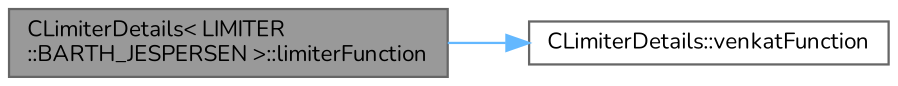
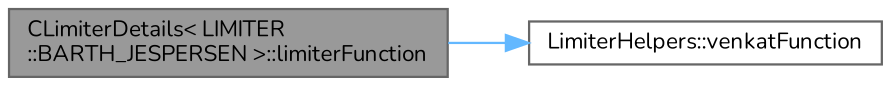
(709, 43) -> (705, 43)
